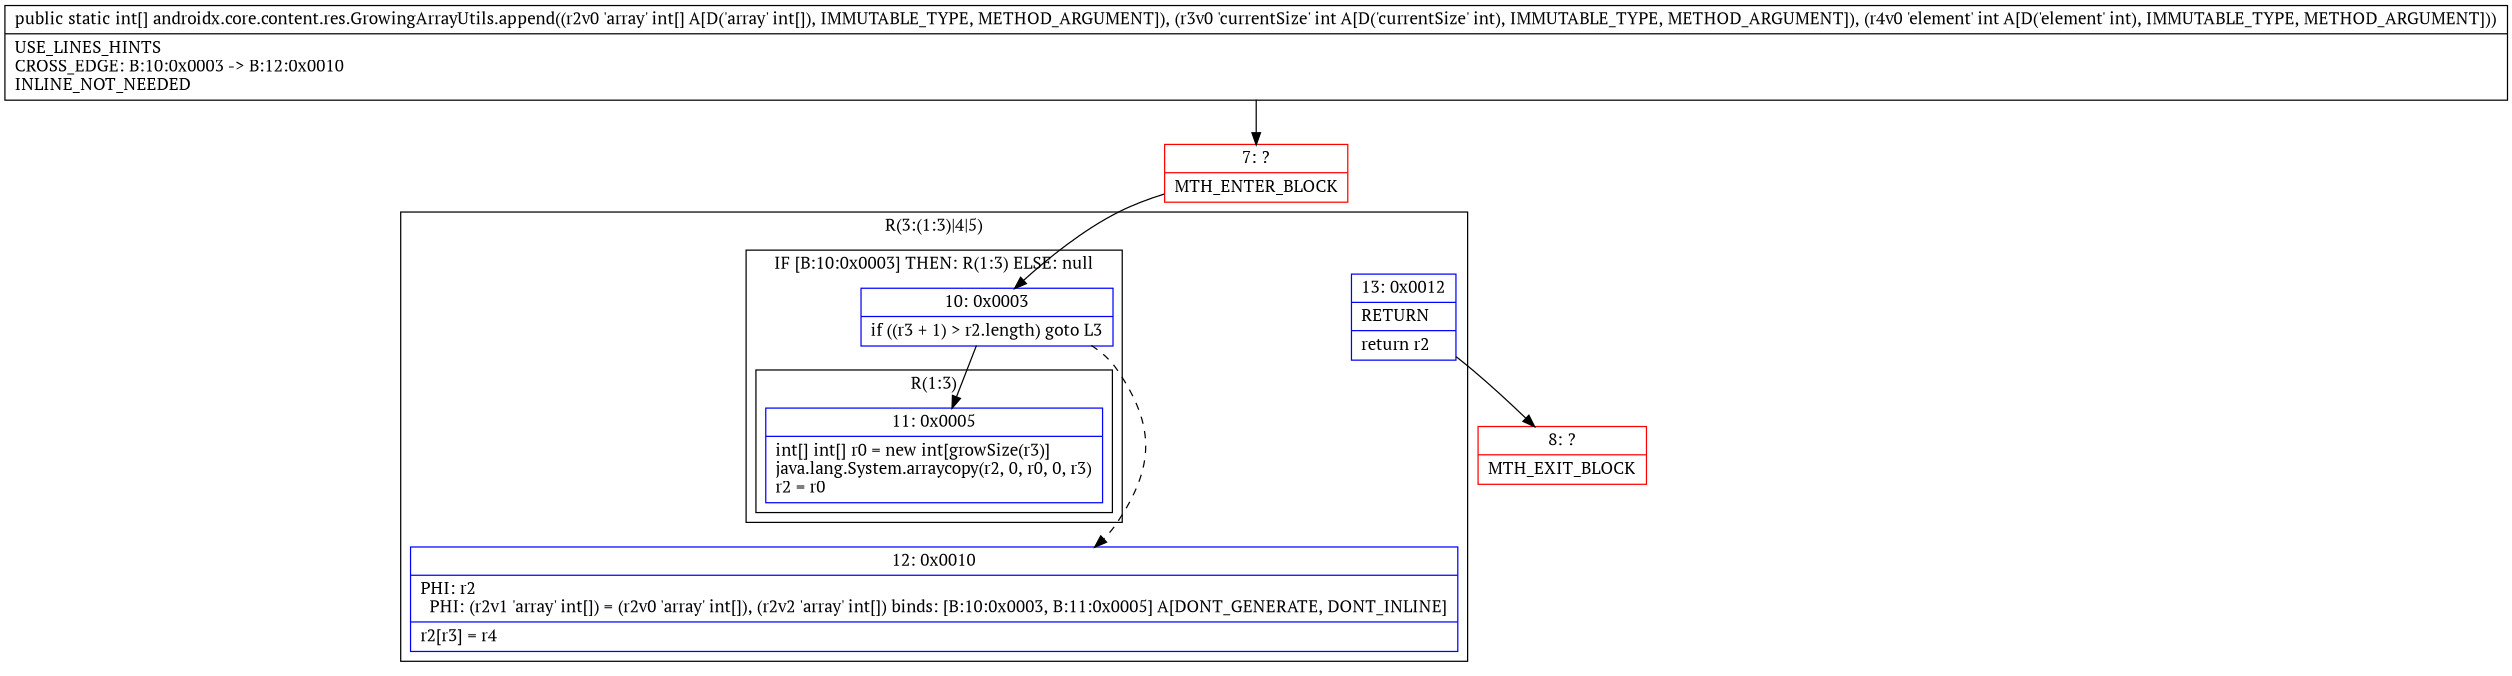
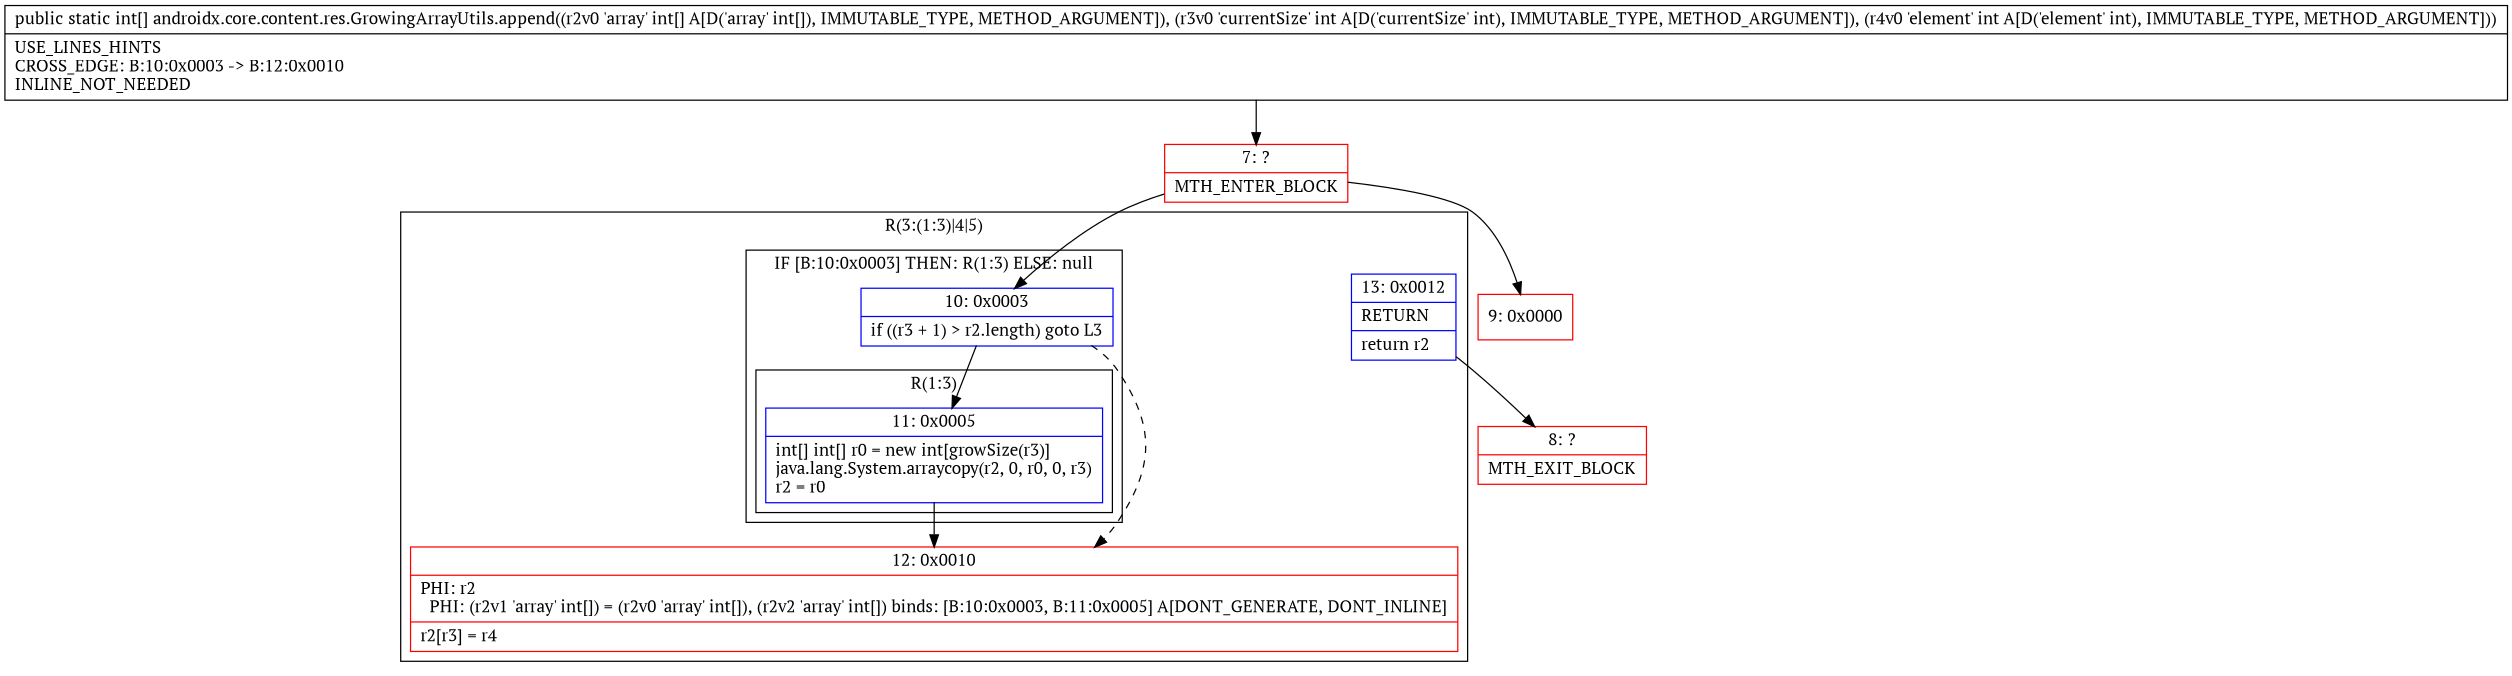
none -> (1525, 317)
none -> (934, 518)
(934, 599) -> (934, 599)
